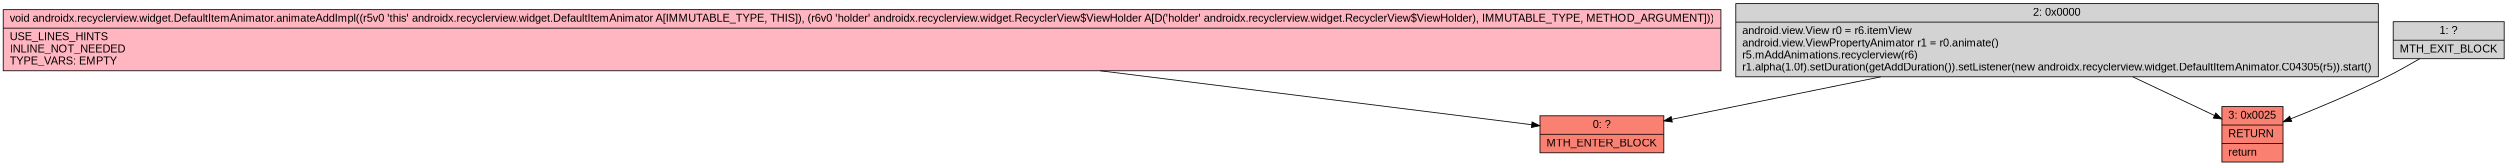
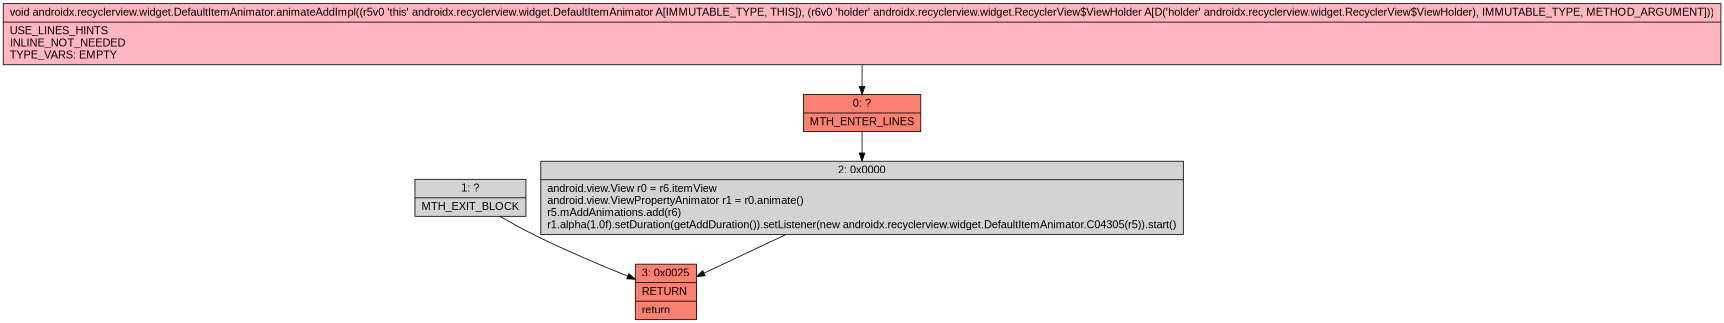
(1830, 55) -> (614, 213)
(1776, 98) -> (862, 142)
(1602, 143) -> (862, 122)
